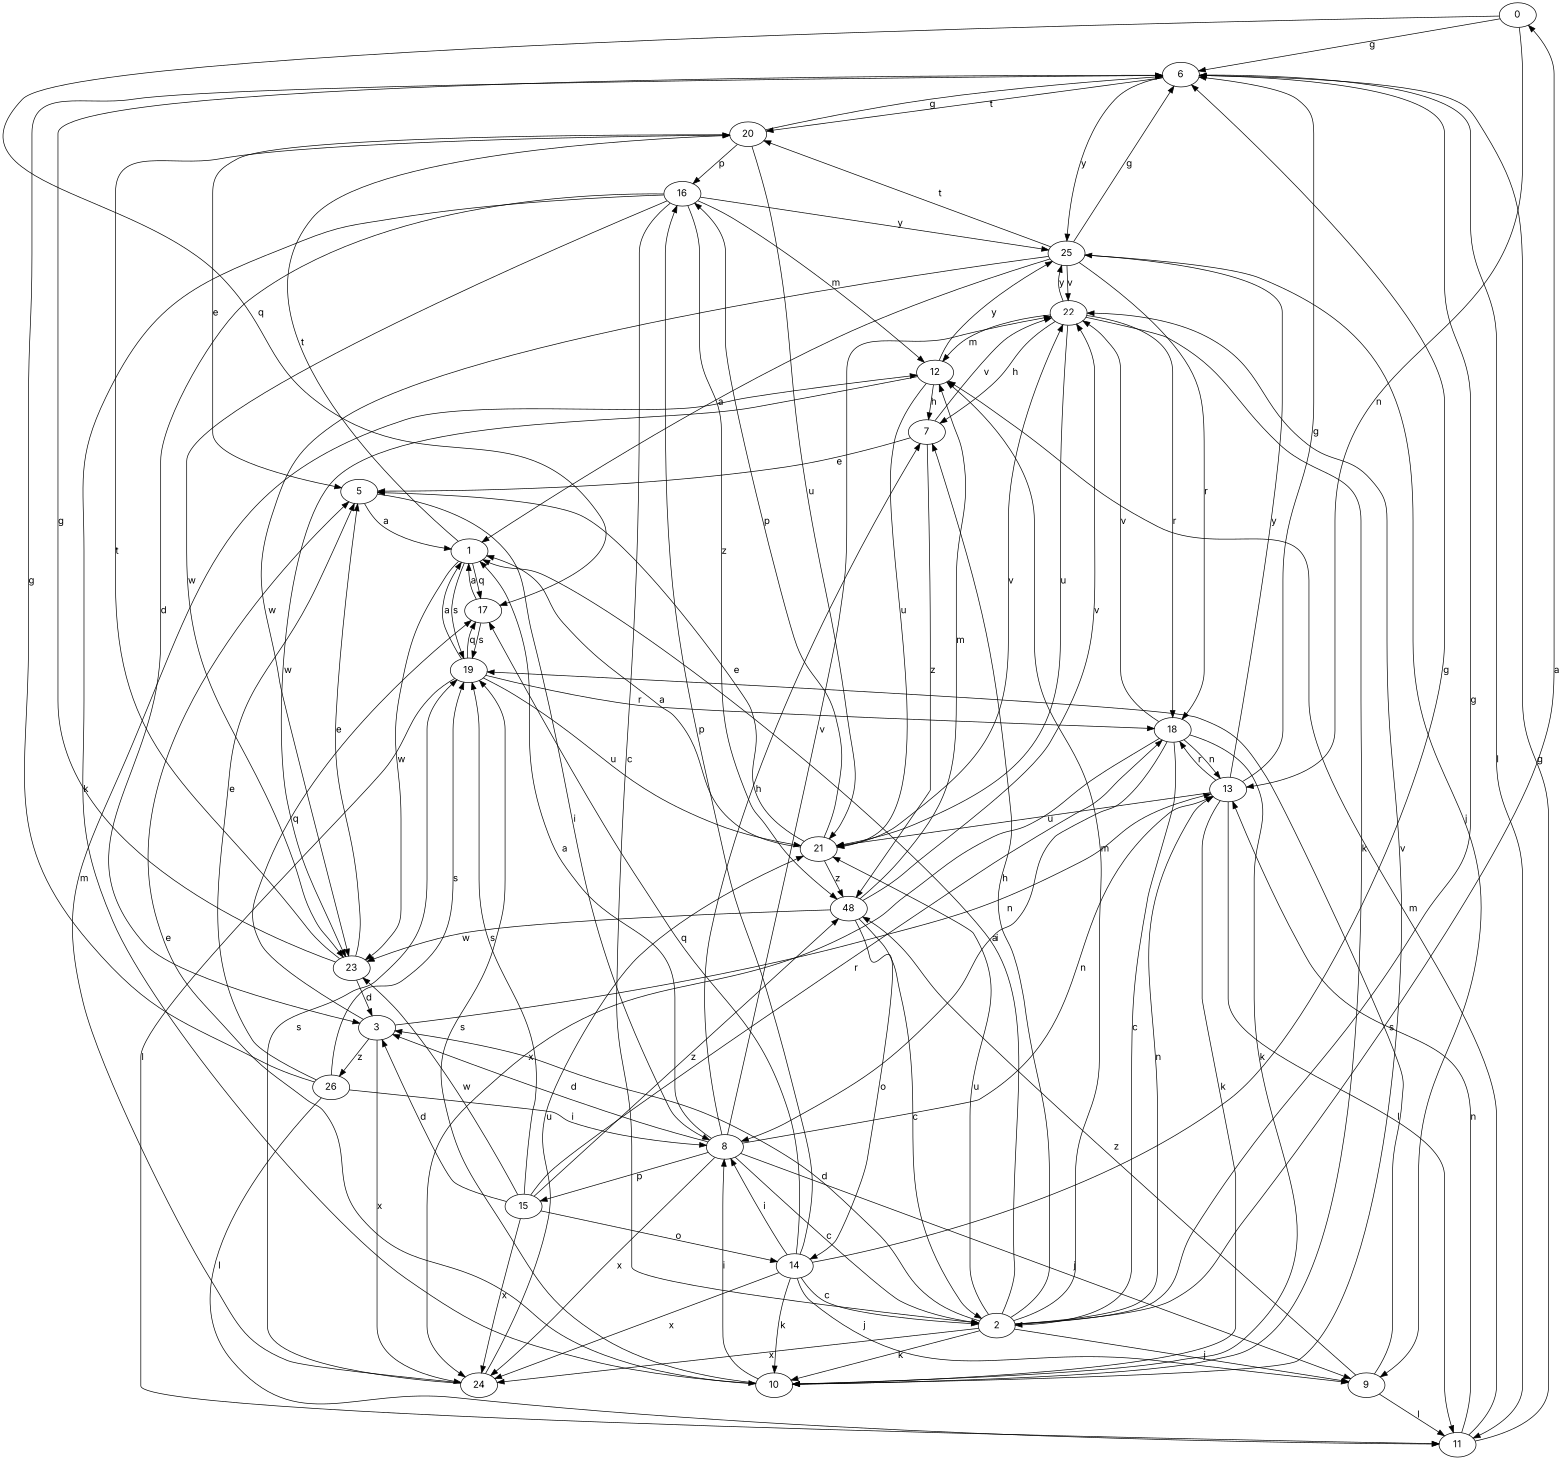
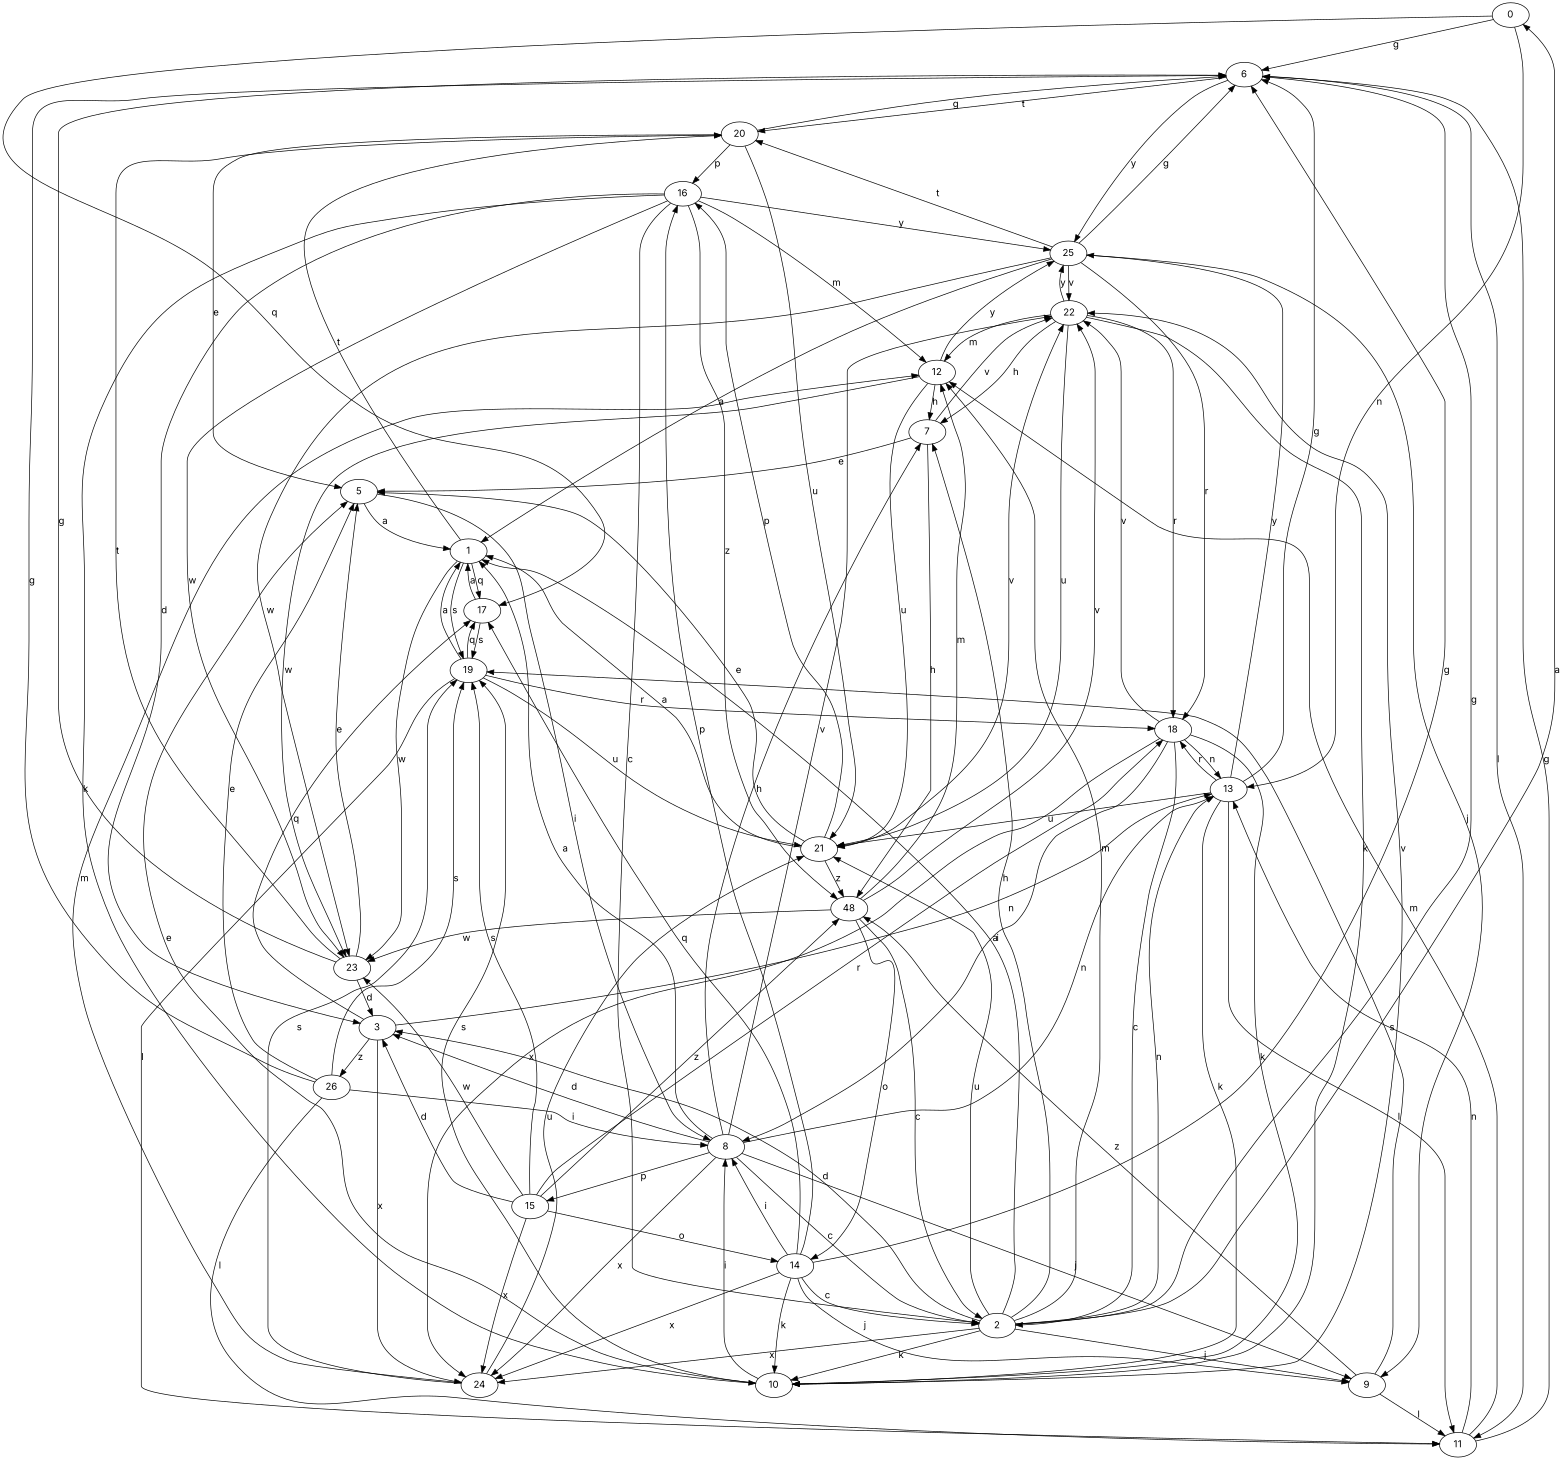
(933, 670) -> (933, 670)
